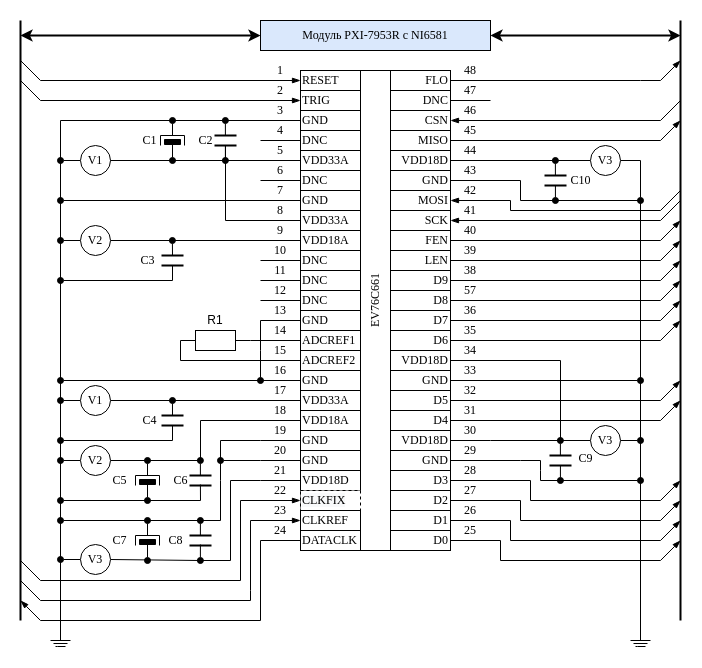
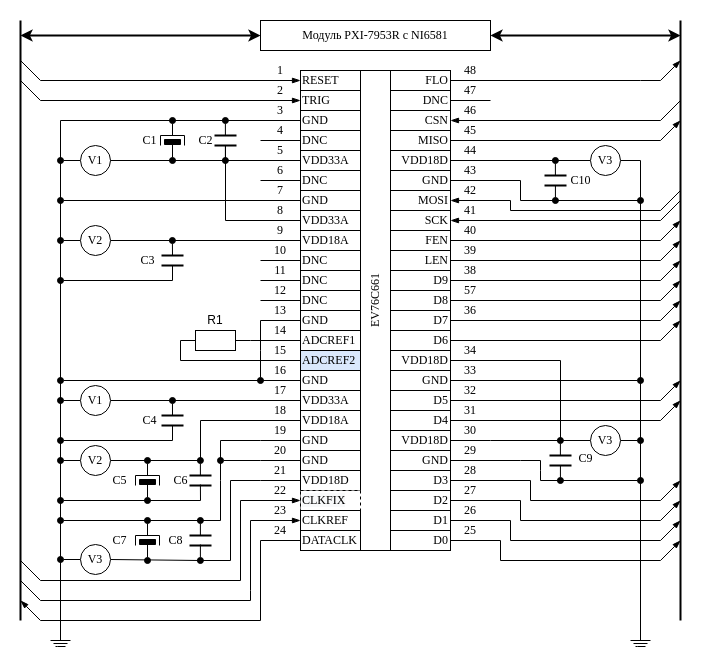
(376, 36) -> (376, 36)
(471, 331) -> none
(331, 361) -> (331, 361)
